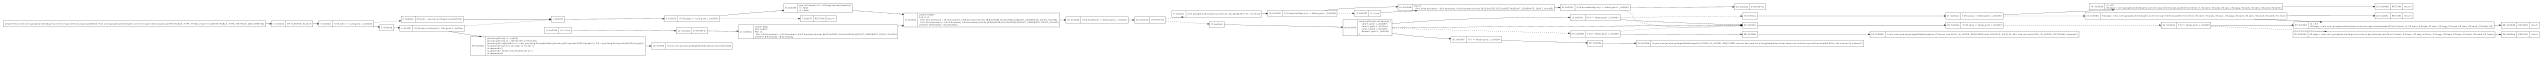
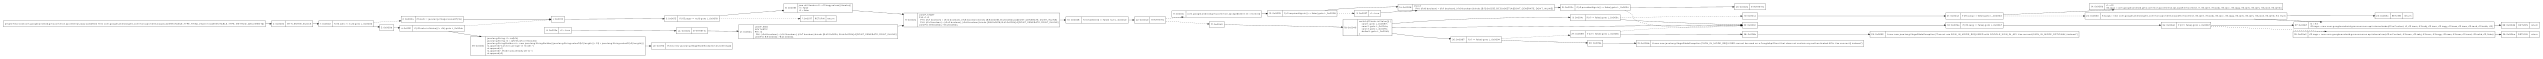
(2394, 7) -> none
(1104, 20) -> (1104, 20)
(2081, 25) -> (2081, 25)
(1480, 31) -> (1535, 37)
